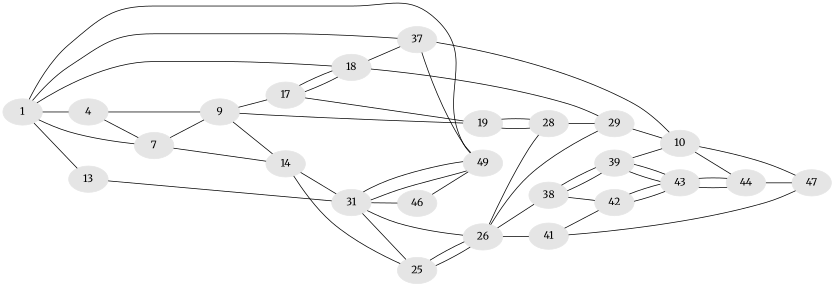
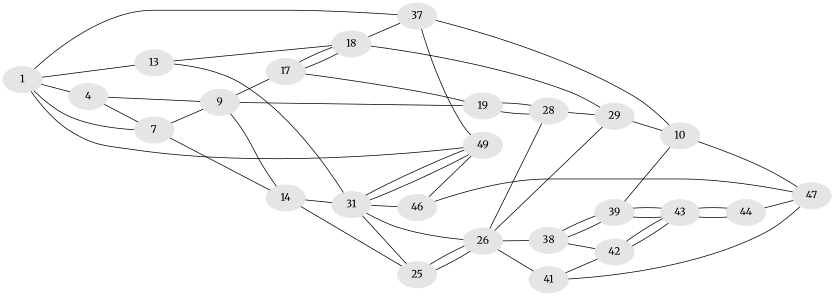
(180, 62) -> (253, 53)
(713, 163) -> none
none -> (613, 179)
